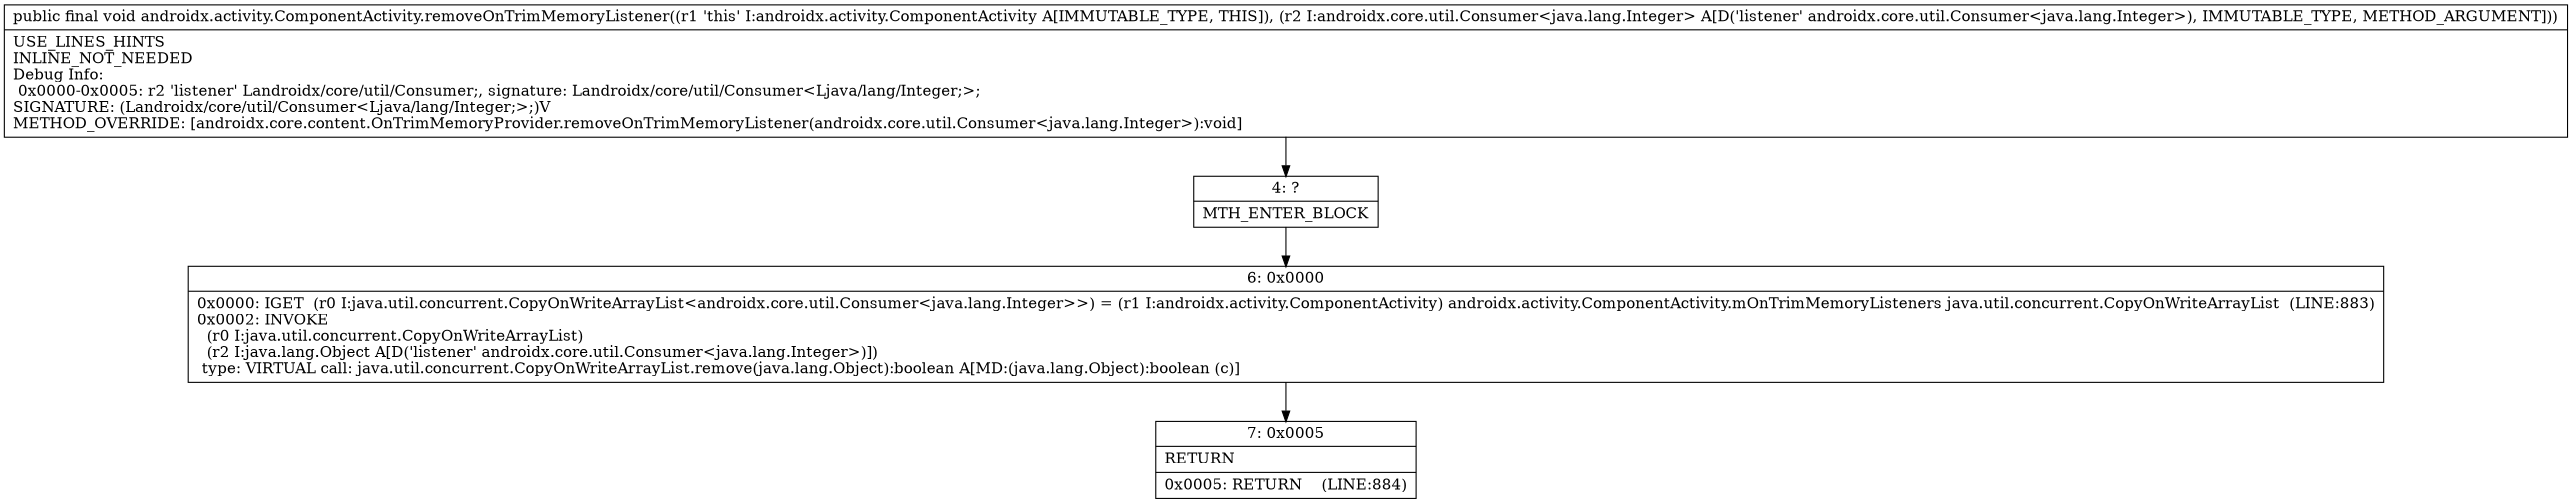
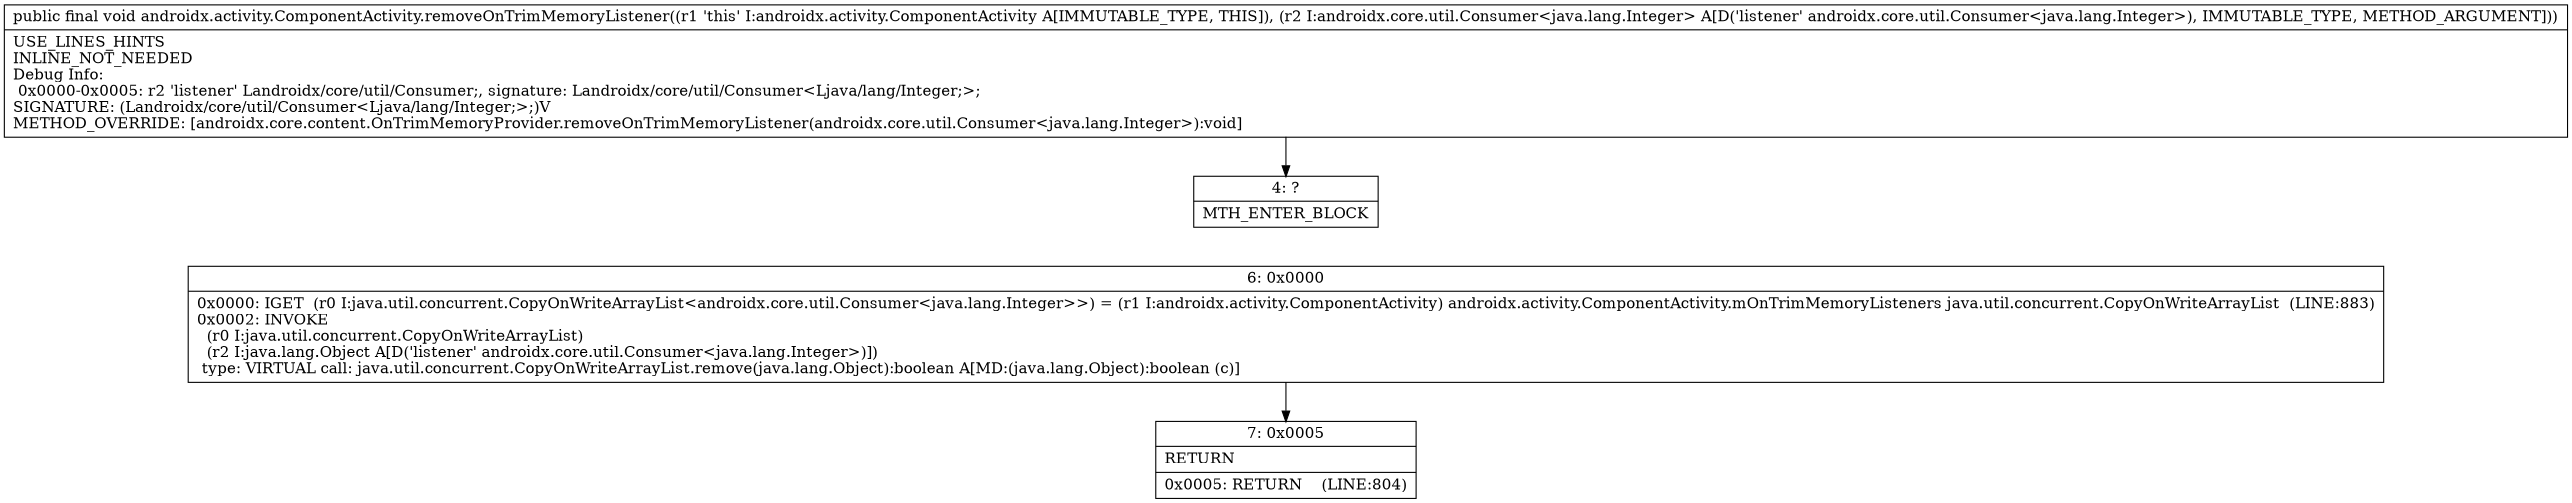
(1286, 241) -> none
(1286, 485) -> (1286, 485)
